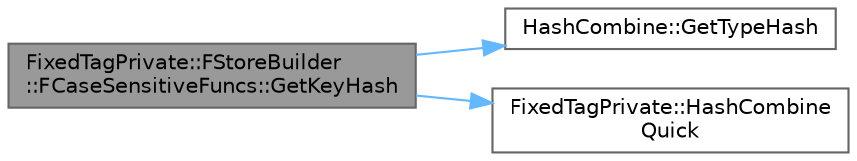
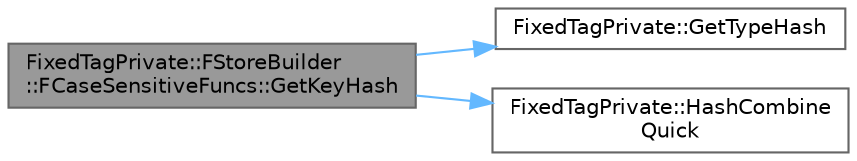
(670, 29) -> (670, 29)
